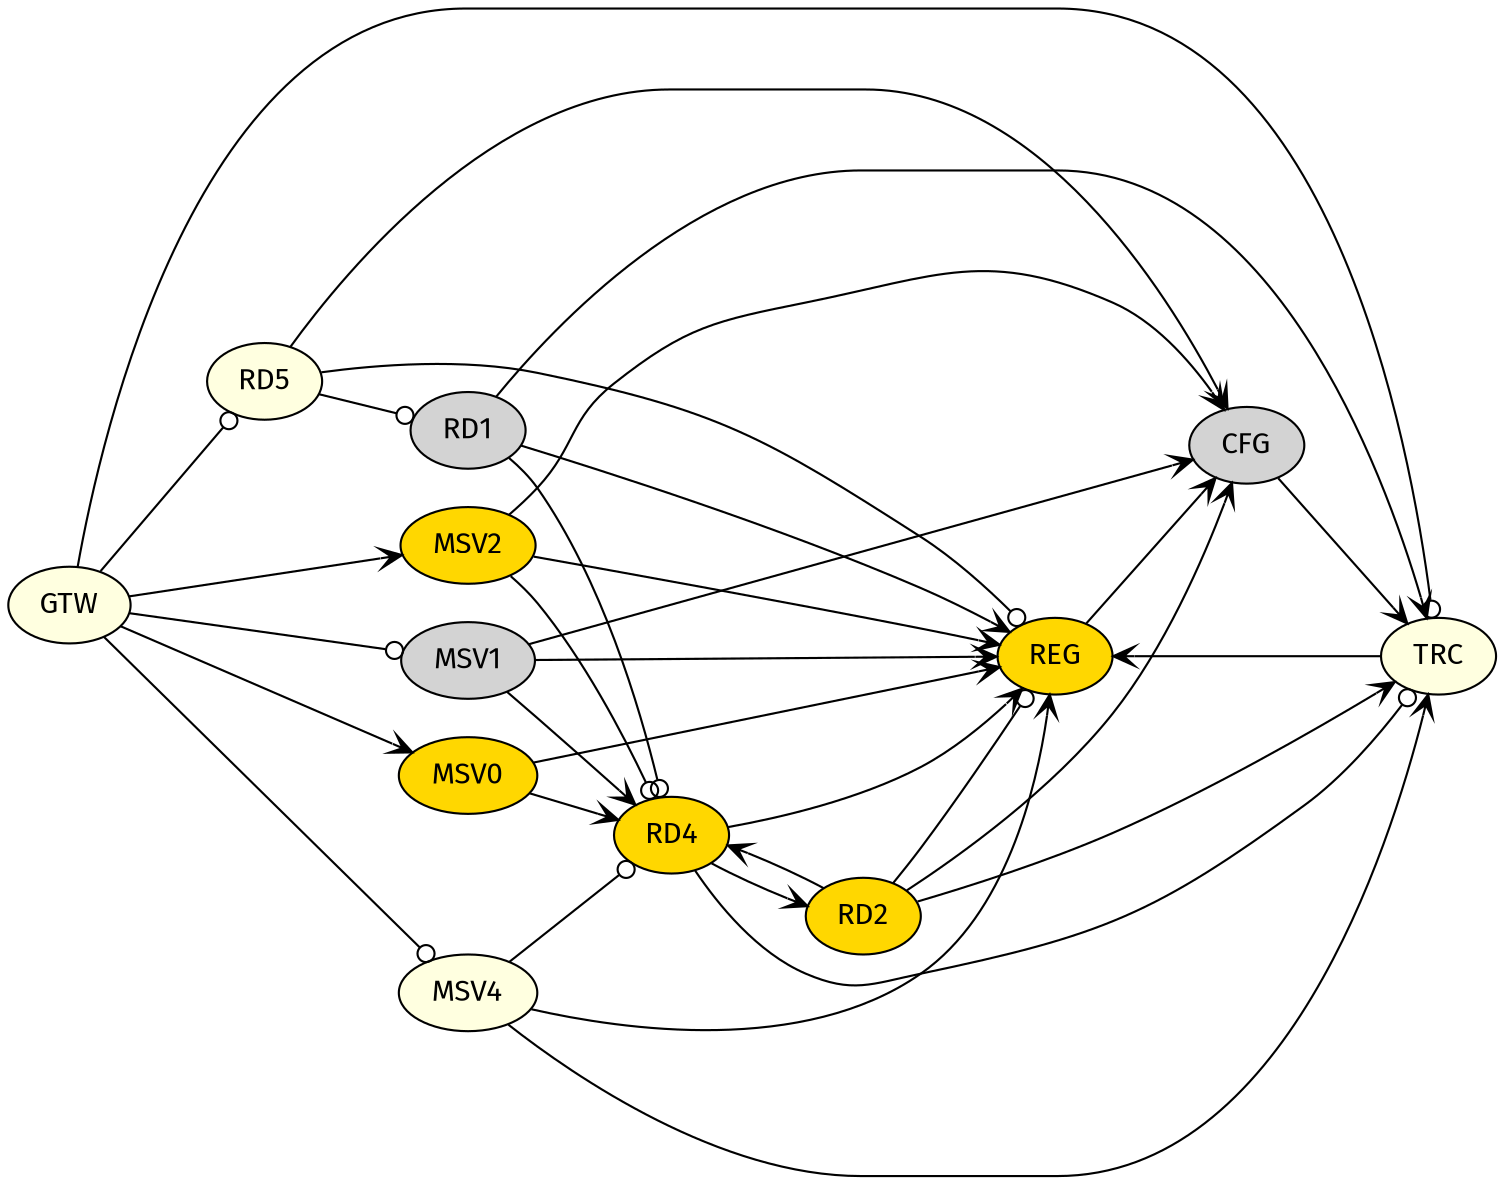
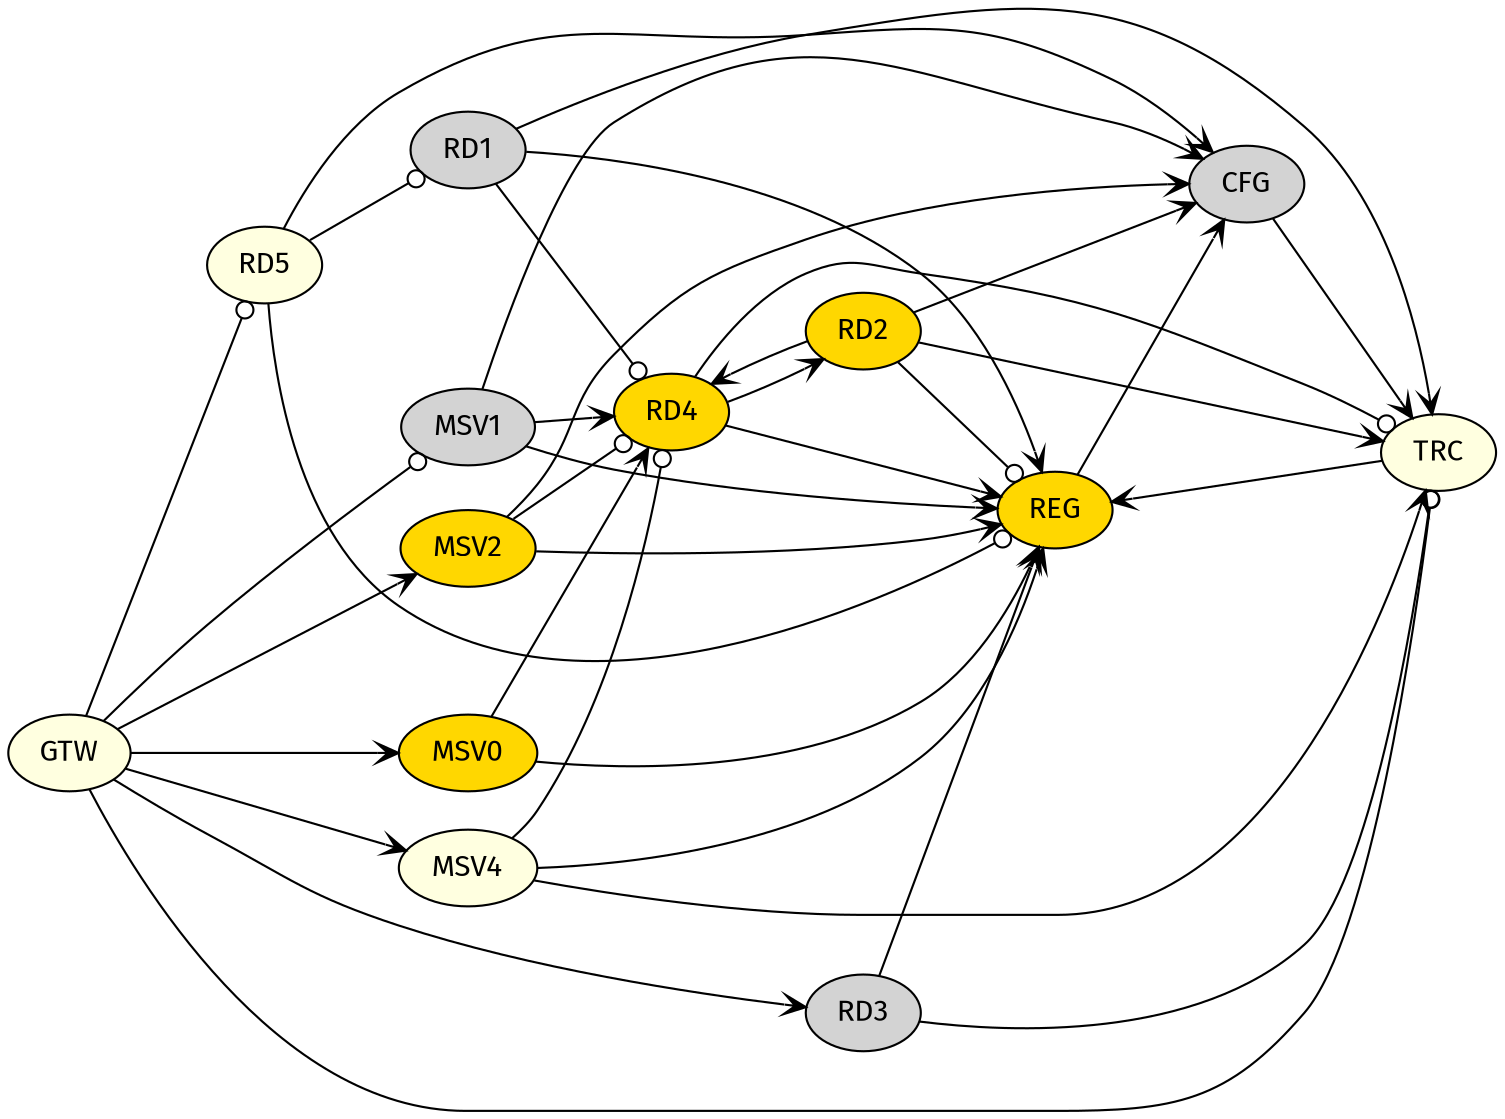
(262, 792) -> (255, 807)
none -> (863, 1013)
